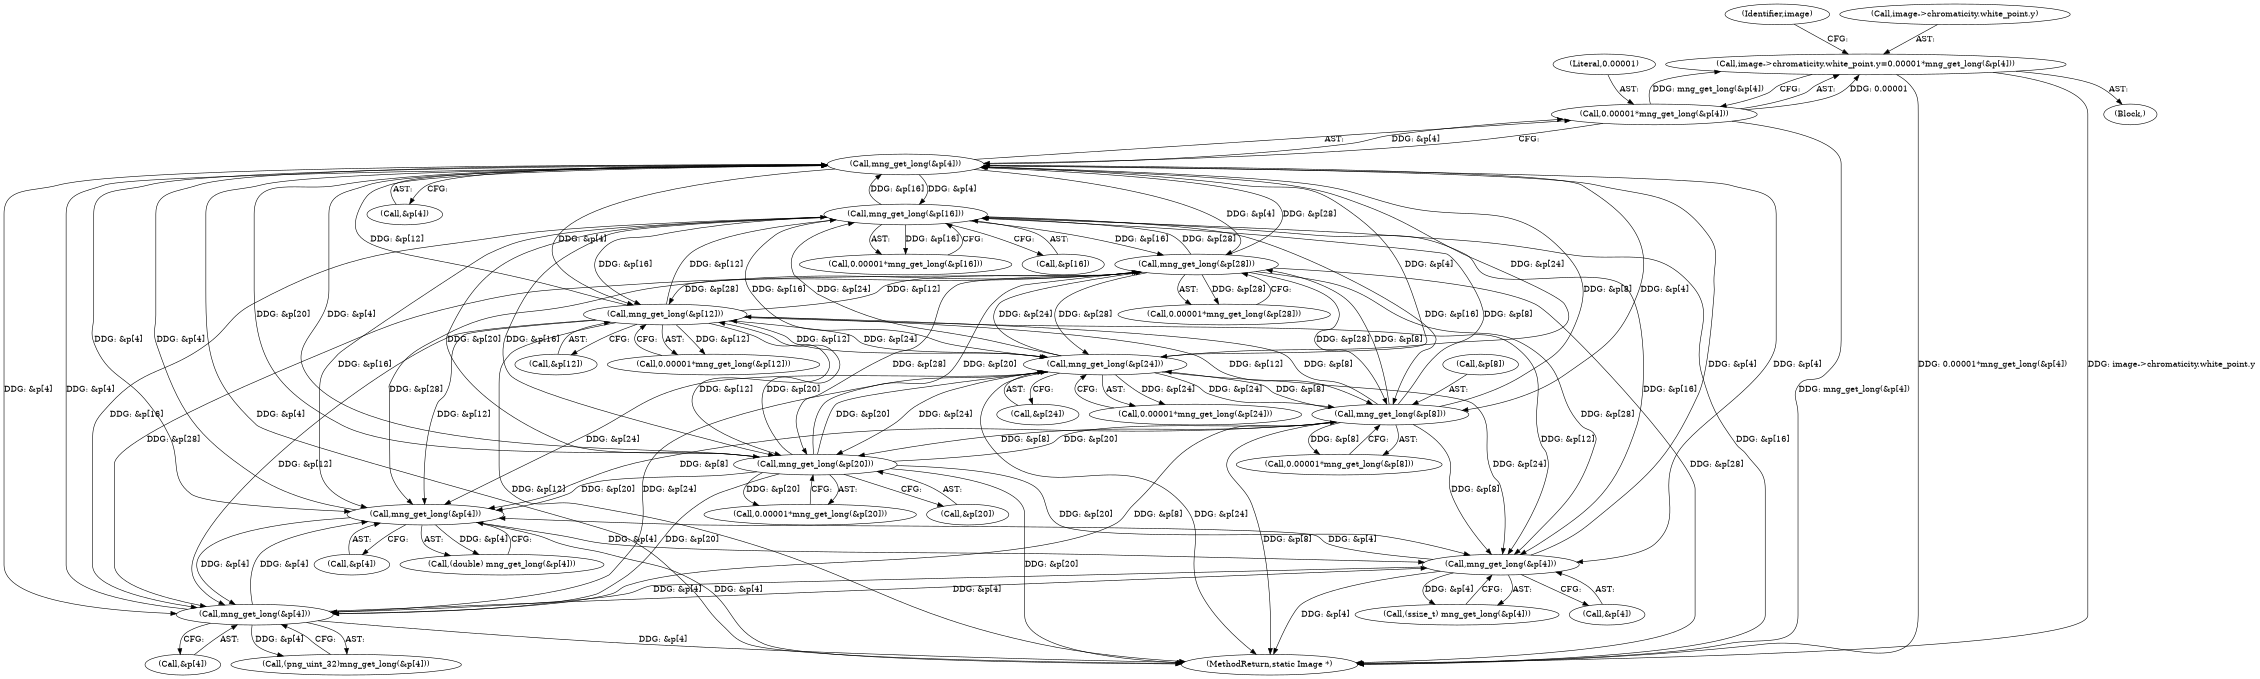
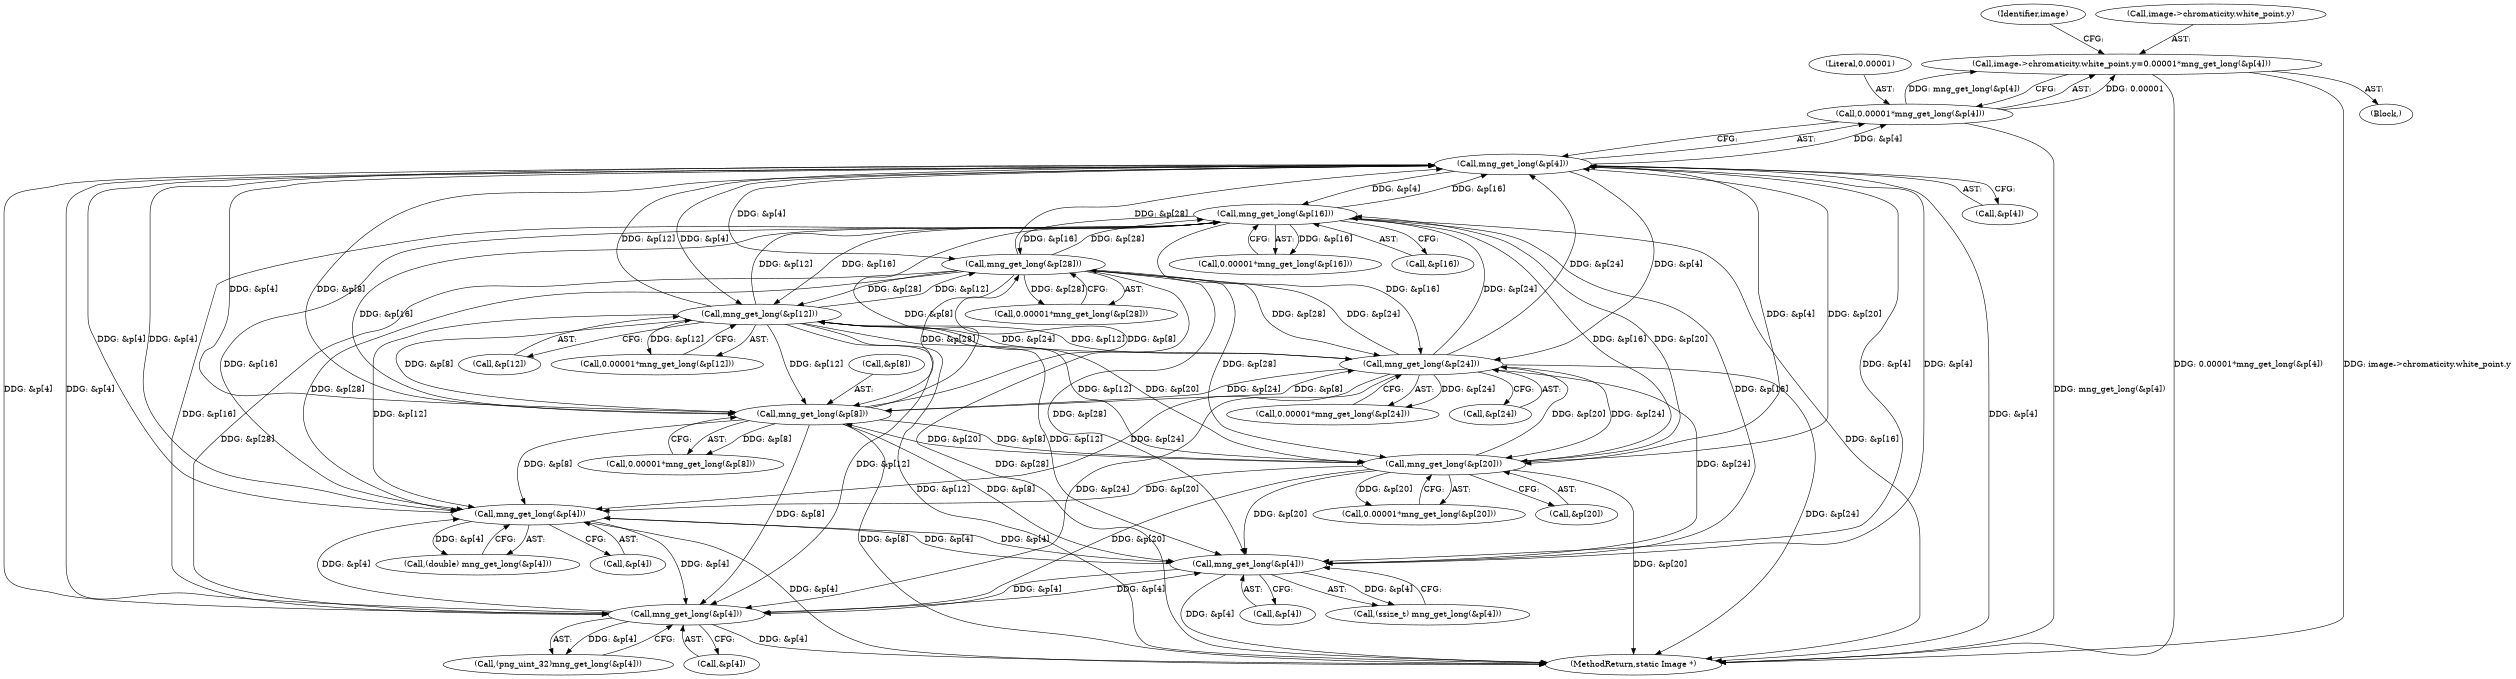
(956, 364) -> none
